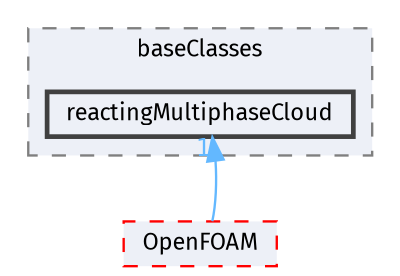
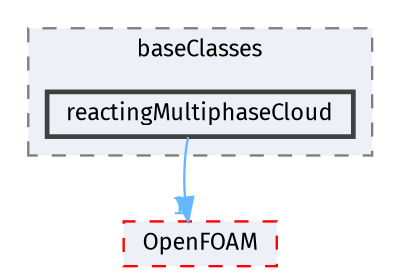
(216, 191) -> (184, 170)
